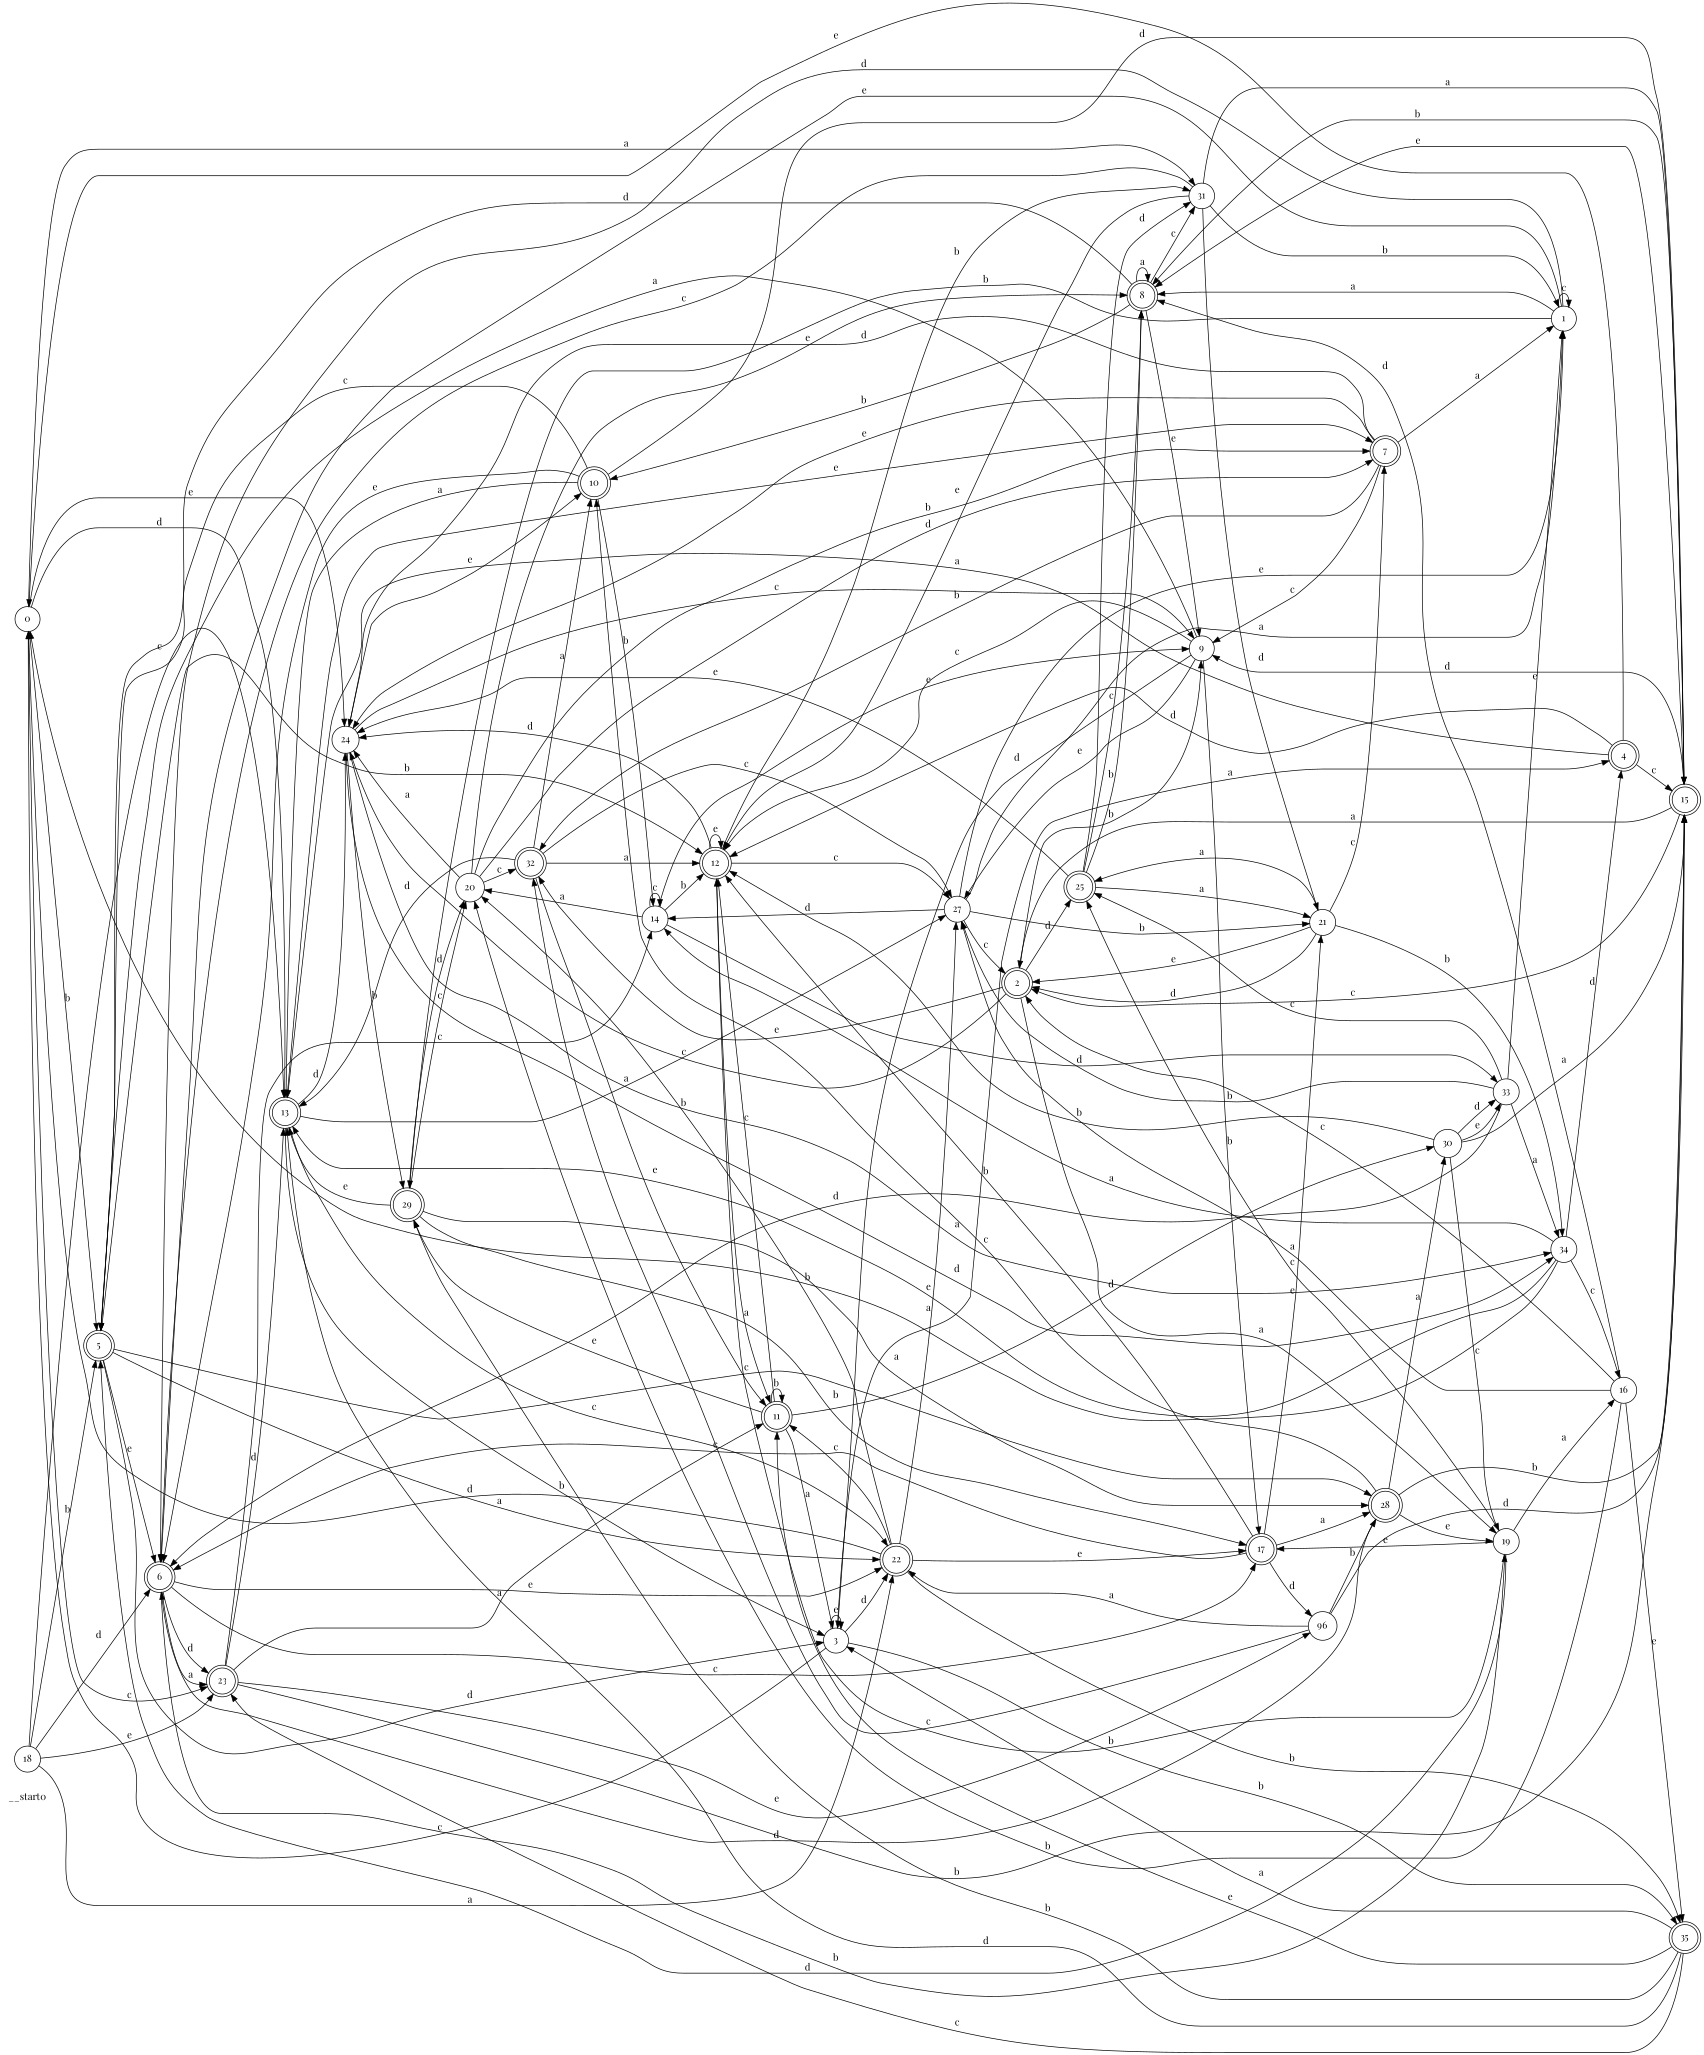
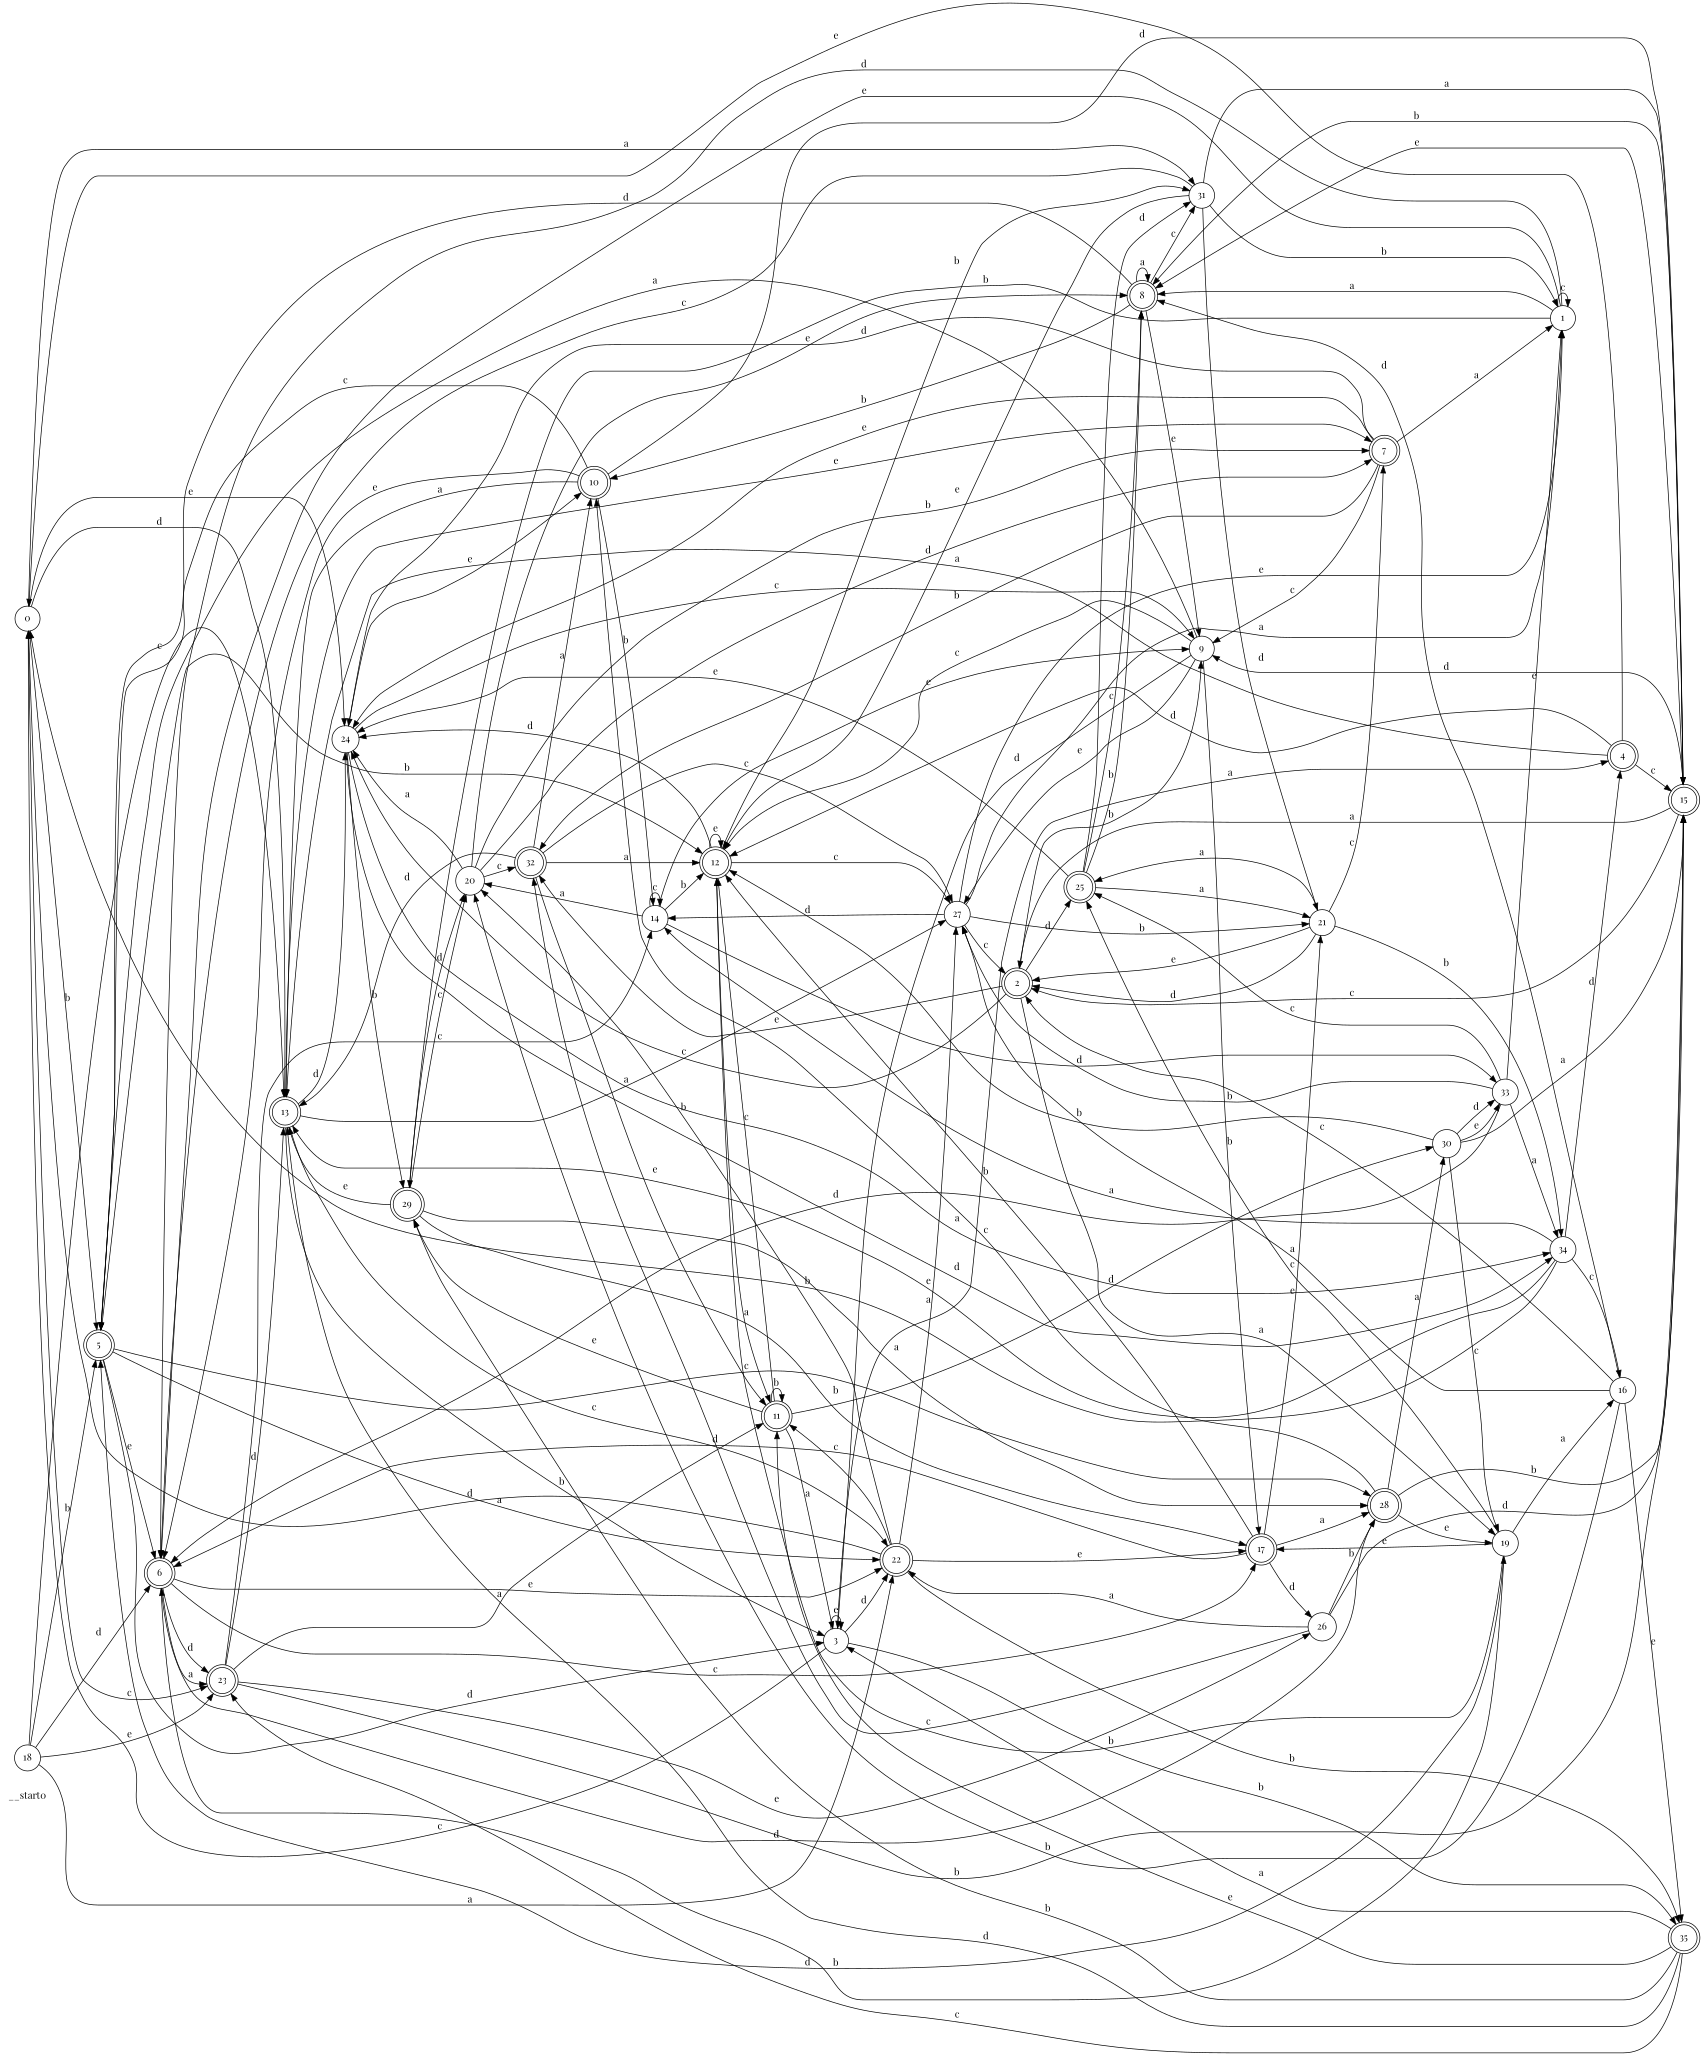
(715, 1445) -> (715, 1440)
(1323, 1626) -> (1322, 1627)
